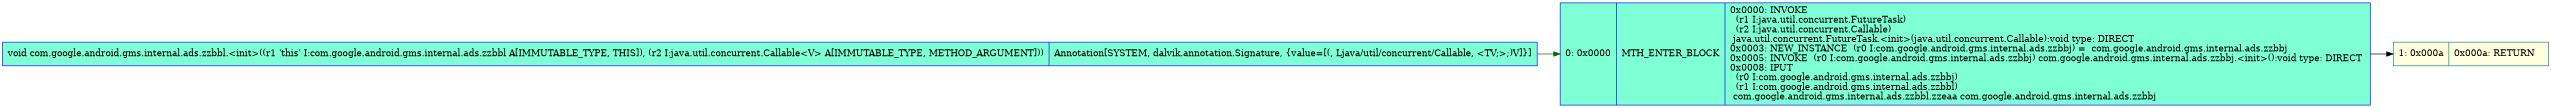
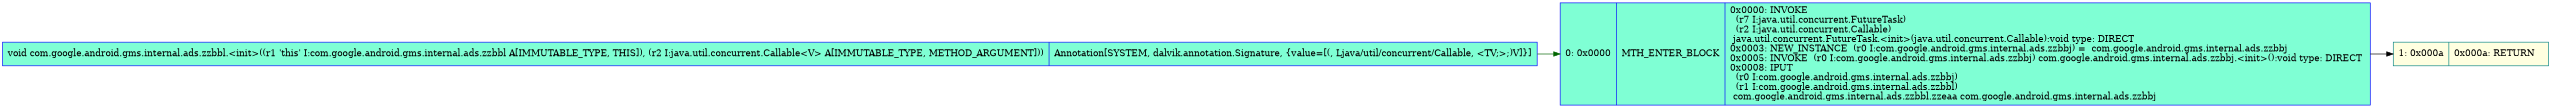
(1818, 20) -> (1818, 20)
